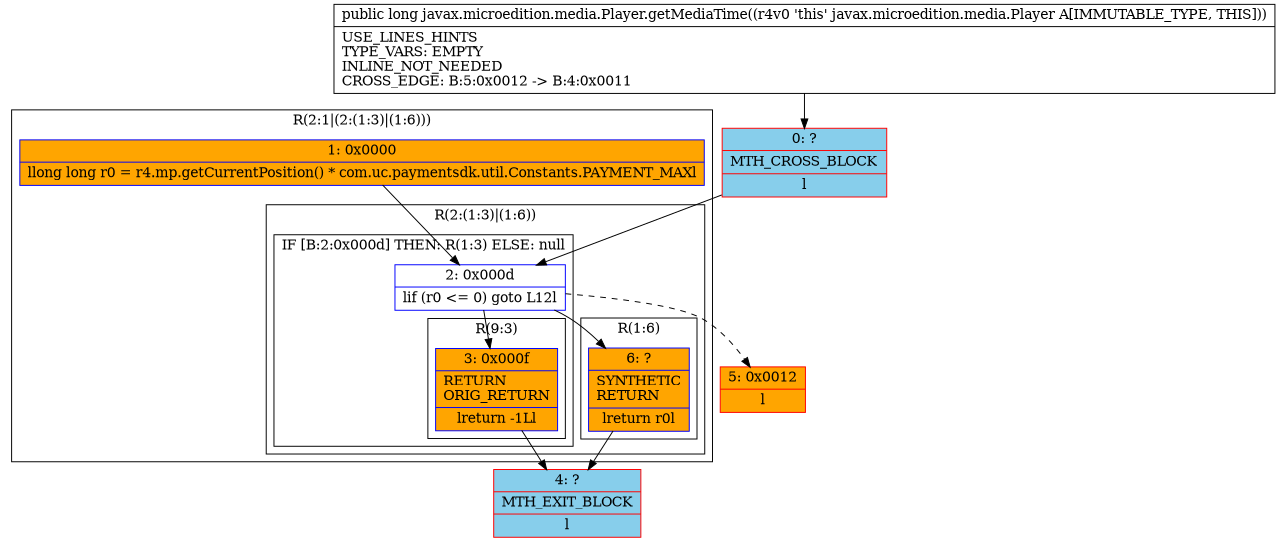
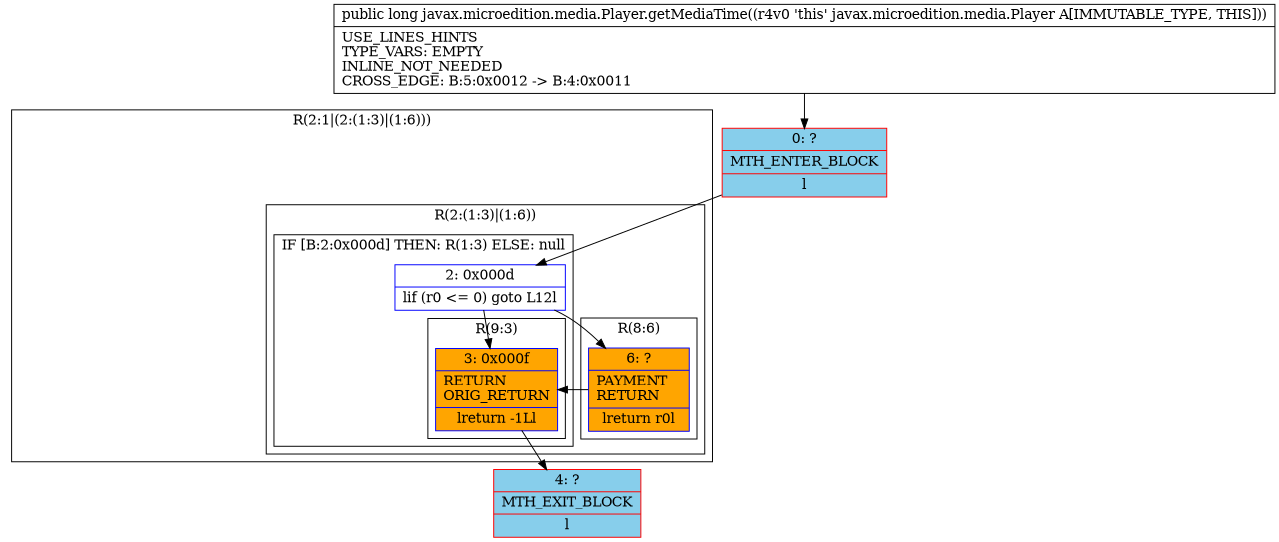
(803, 162) -> (804, 162)
(362, 163) -> none
(639, 329) -> (639, 329)
(639, 381) -> (632, 381)
(763, 390) -> none
(603, 446) -> (578, 390)
